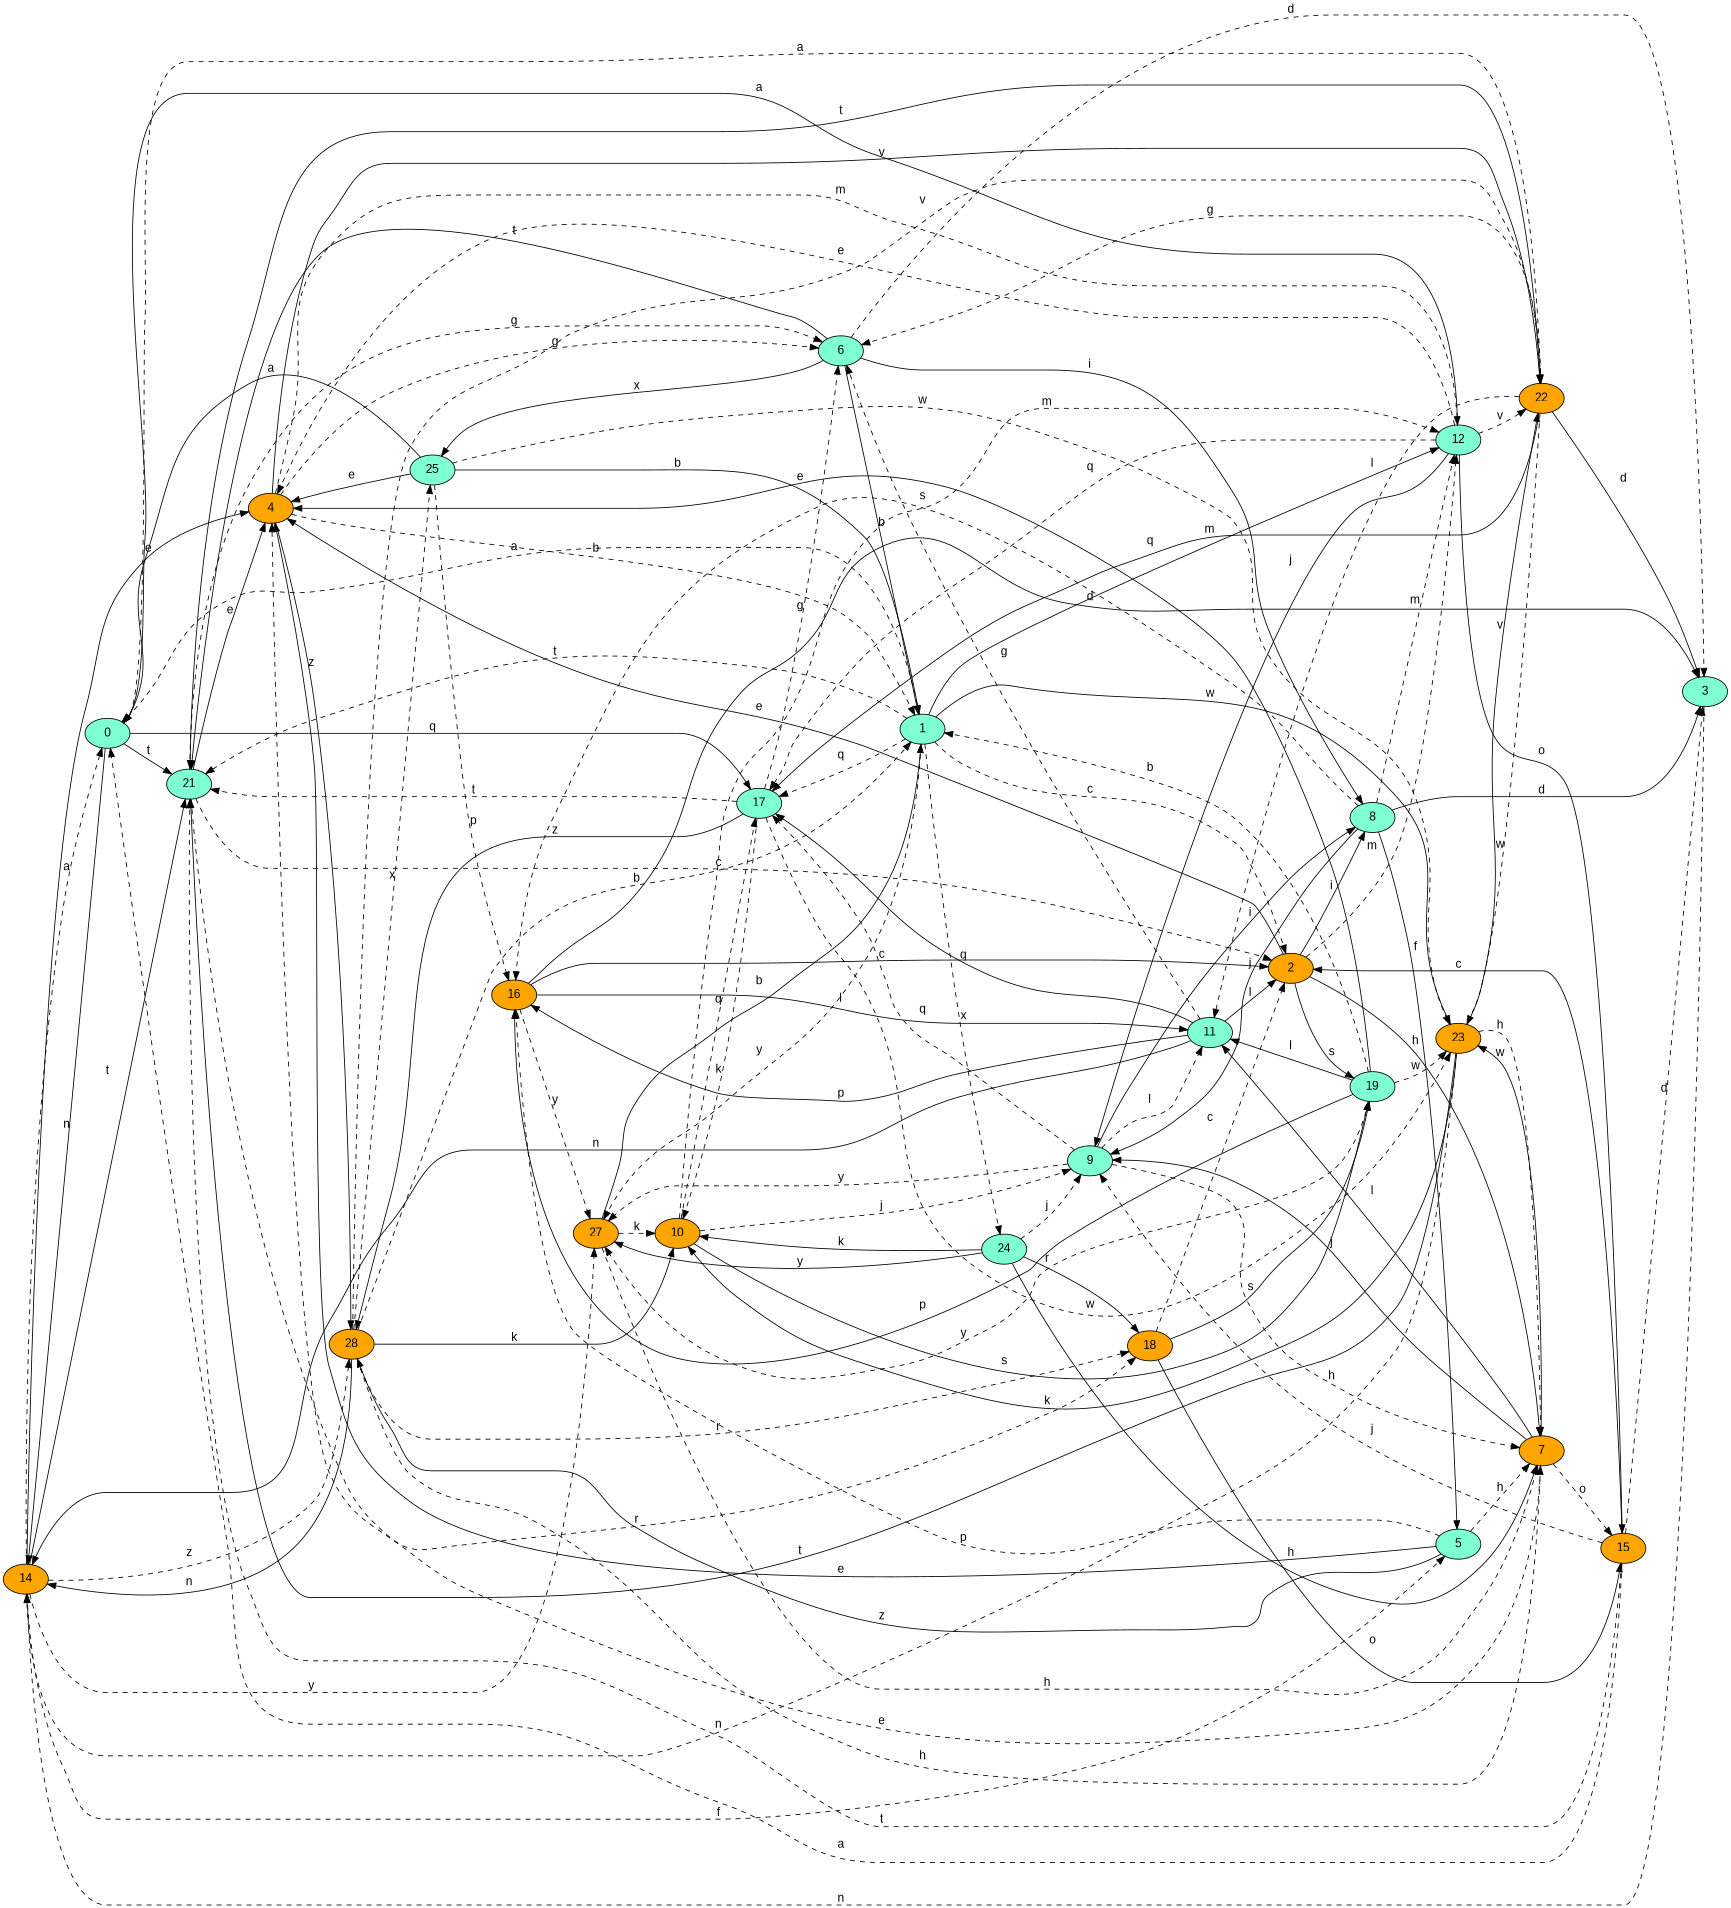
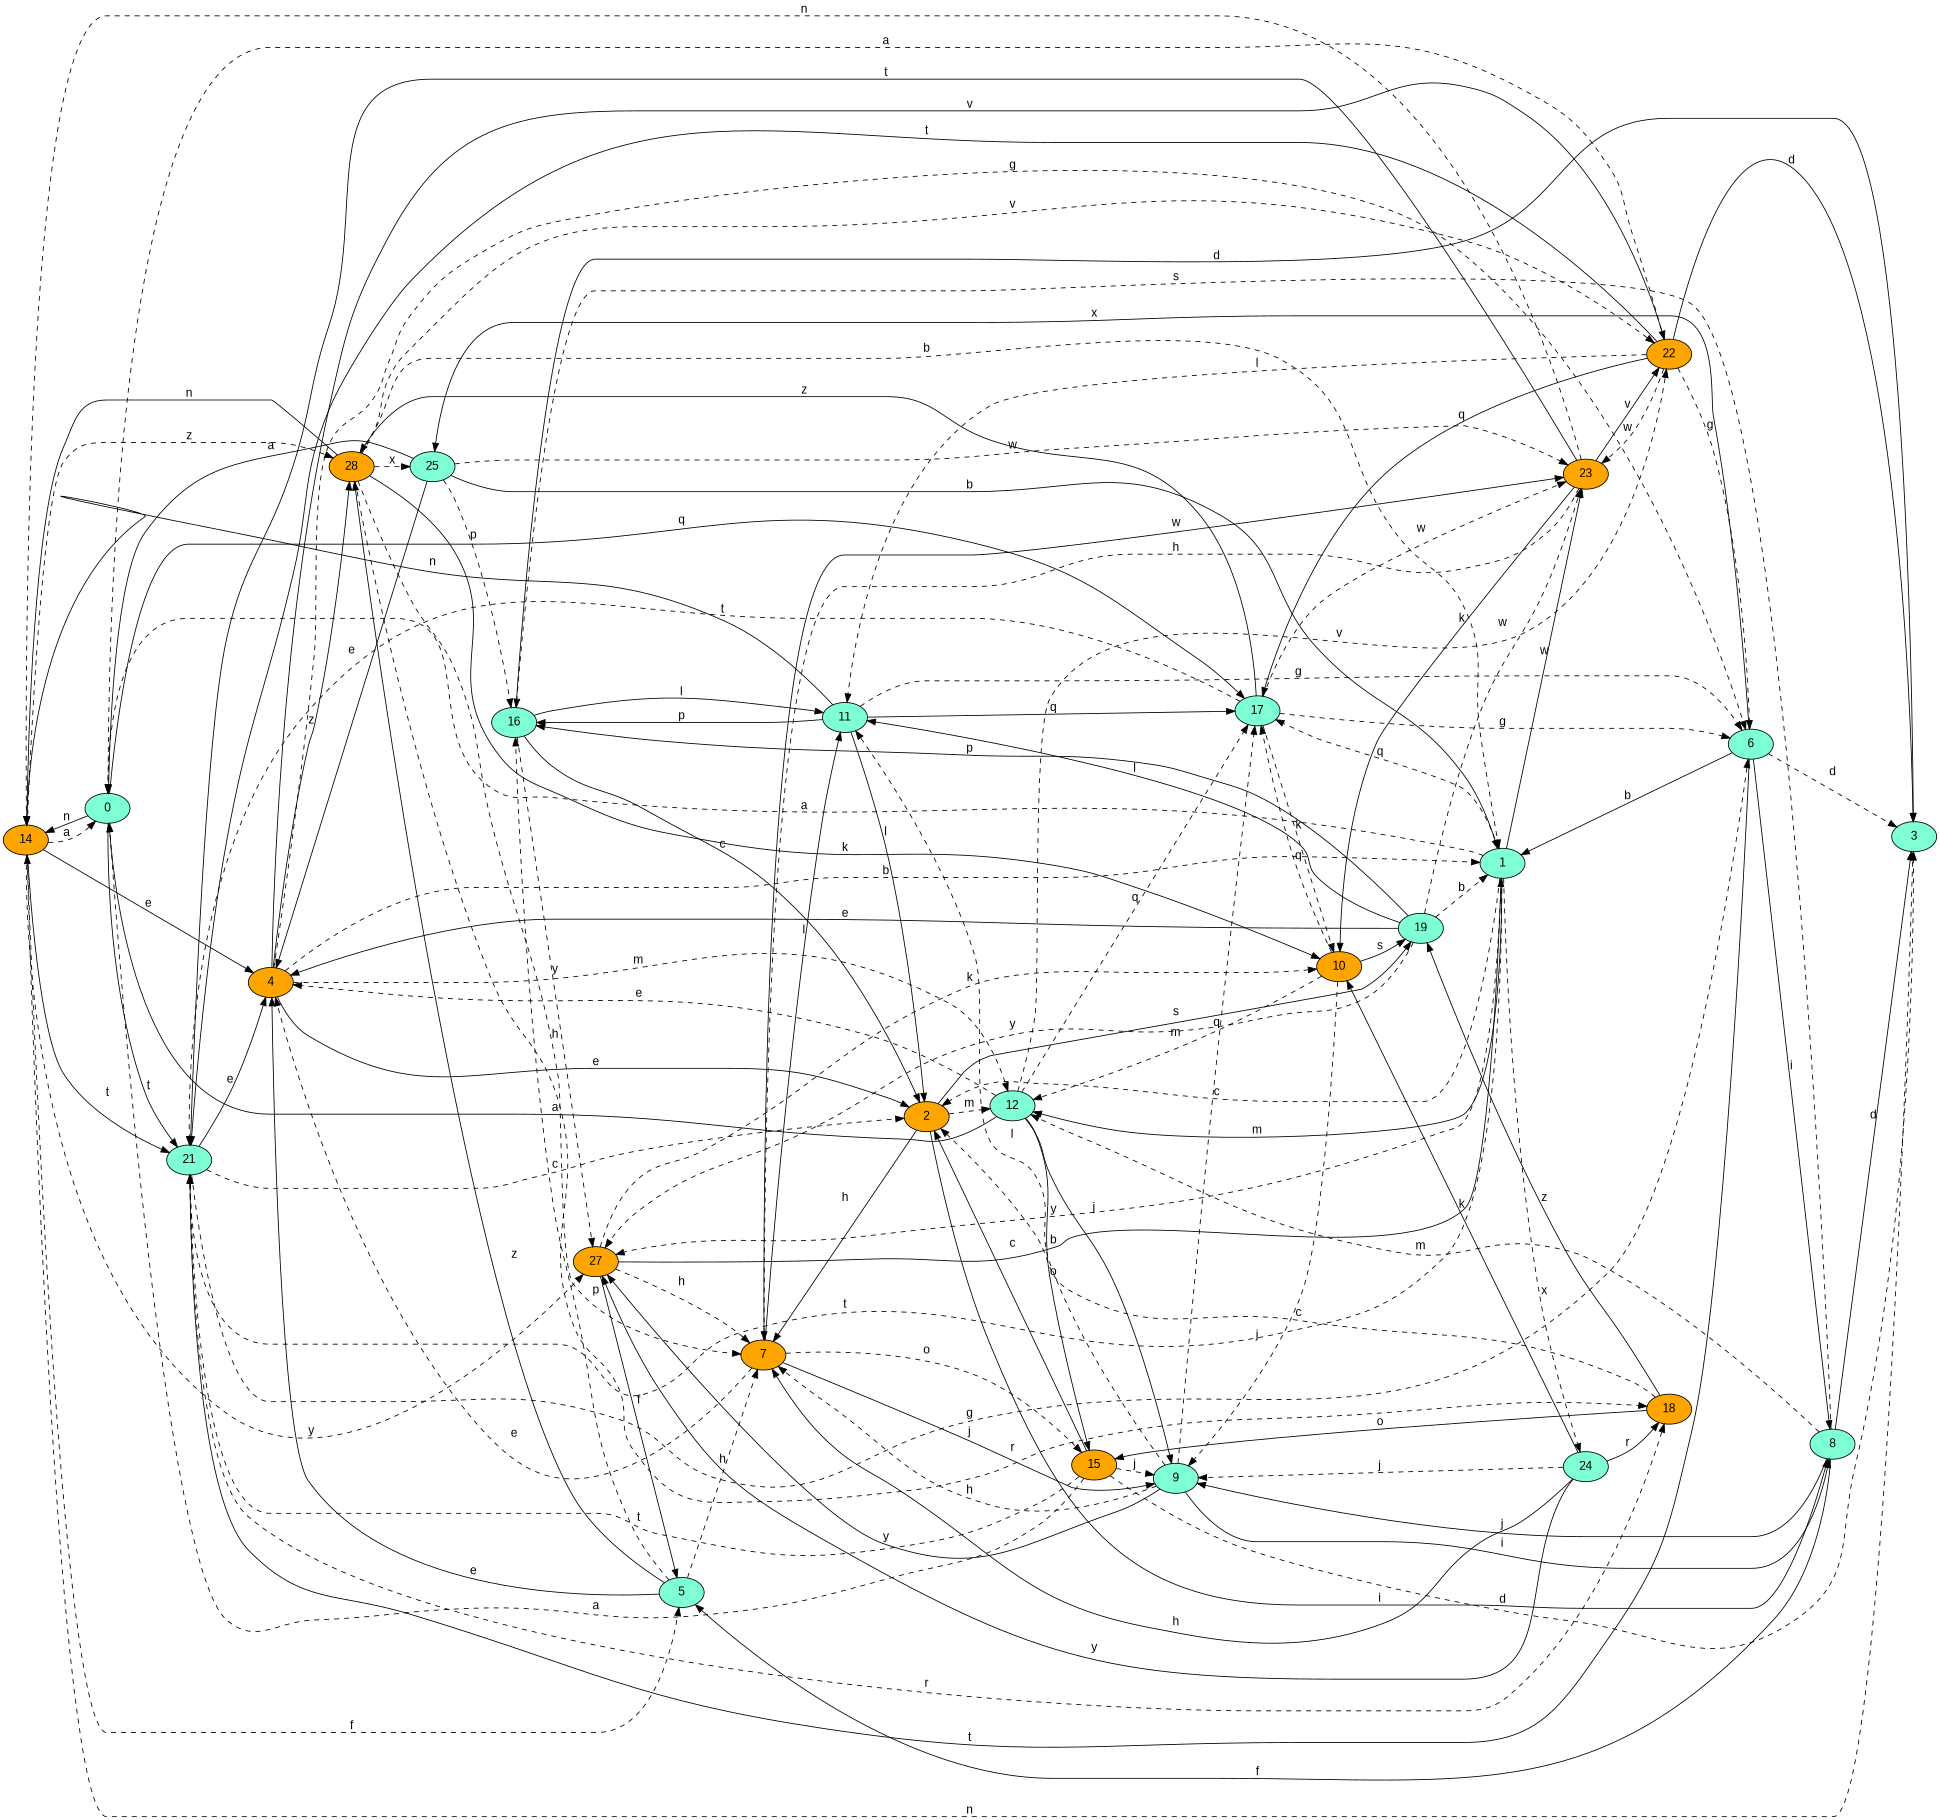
(798, 727) -> (578, 1069)
(514, 995) -> (514, 722)
(838, 1185) -> (846, 1522)
(1250, 1287) -> (1544, 1198)
none -> (636, 1416)
